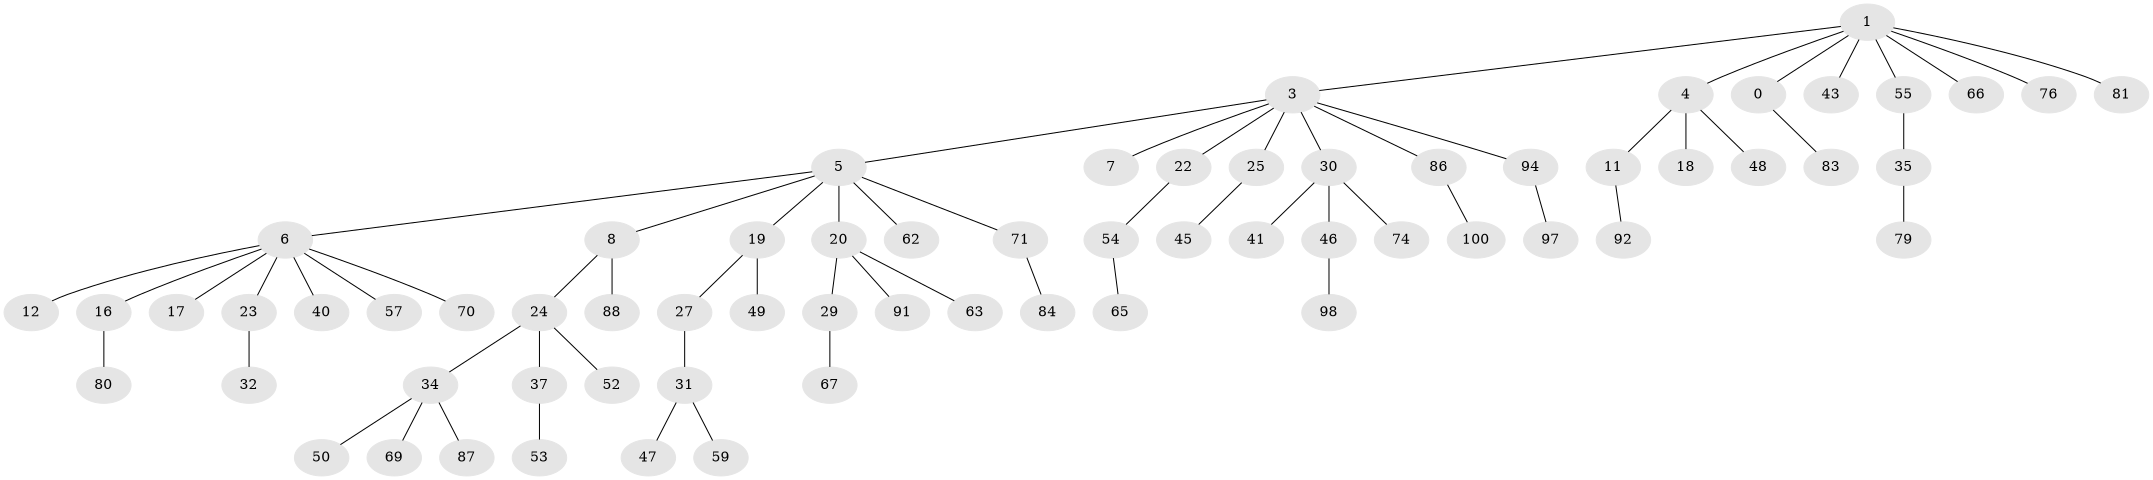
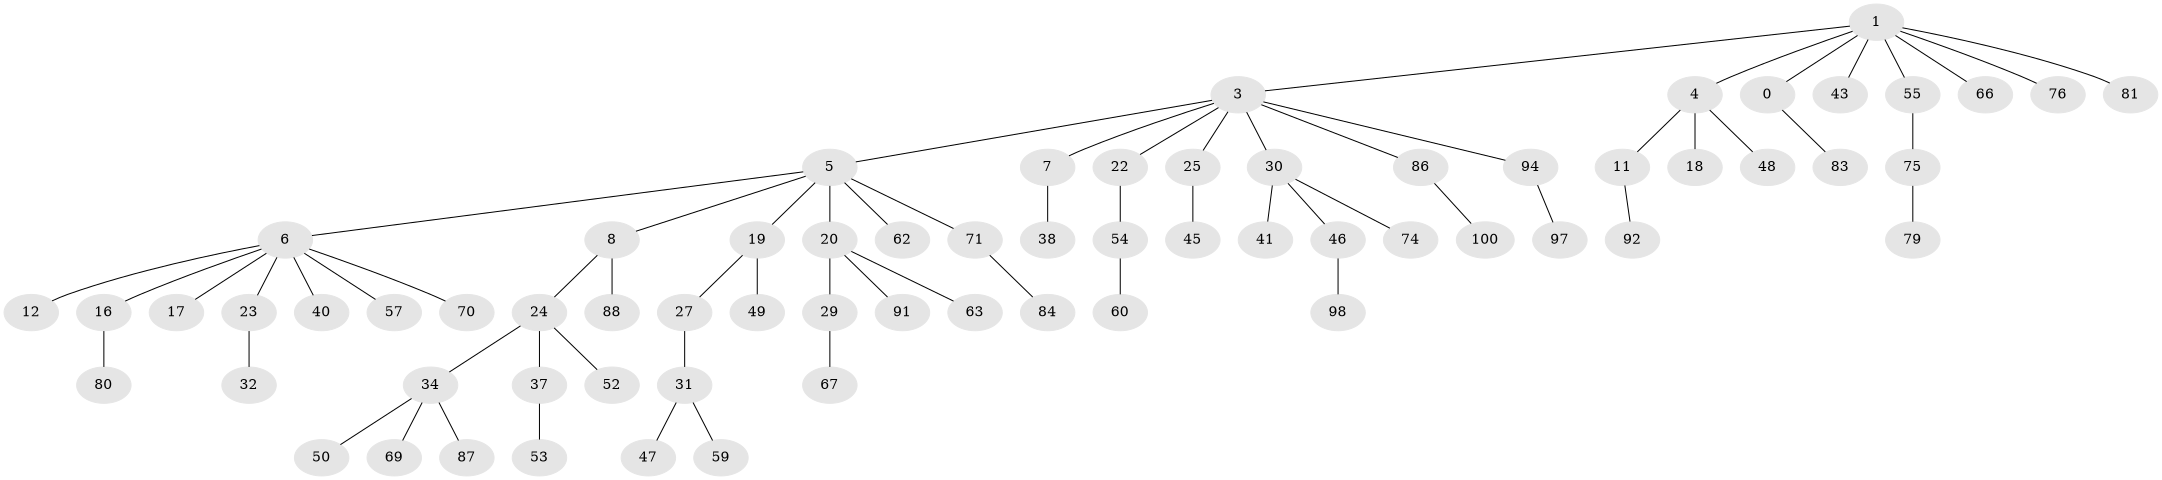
(1904, 167) -> (1913, 167)
none -> (1048, 240)
(1120, 313) -> (1120, 313)
